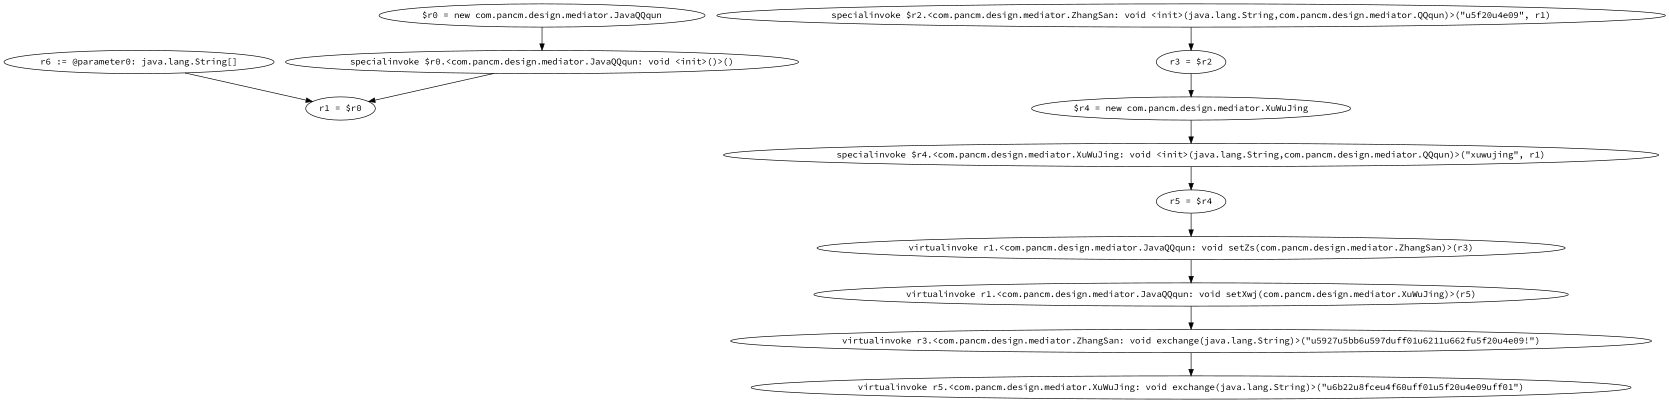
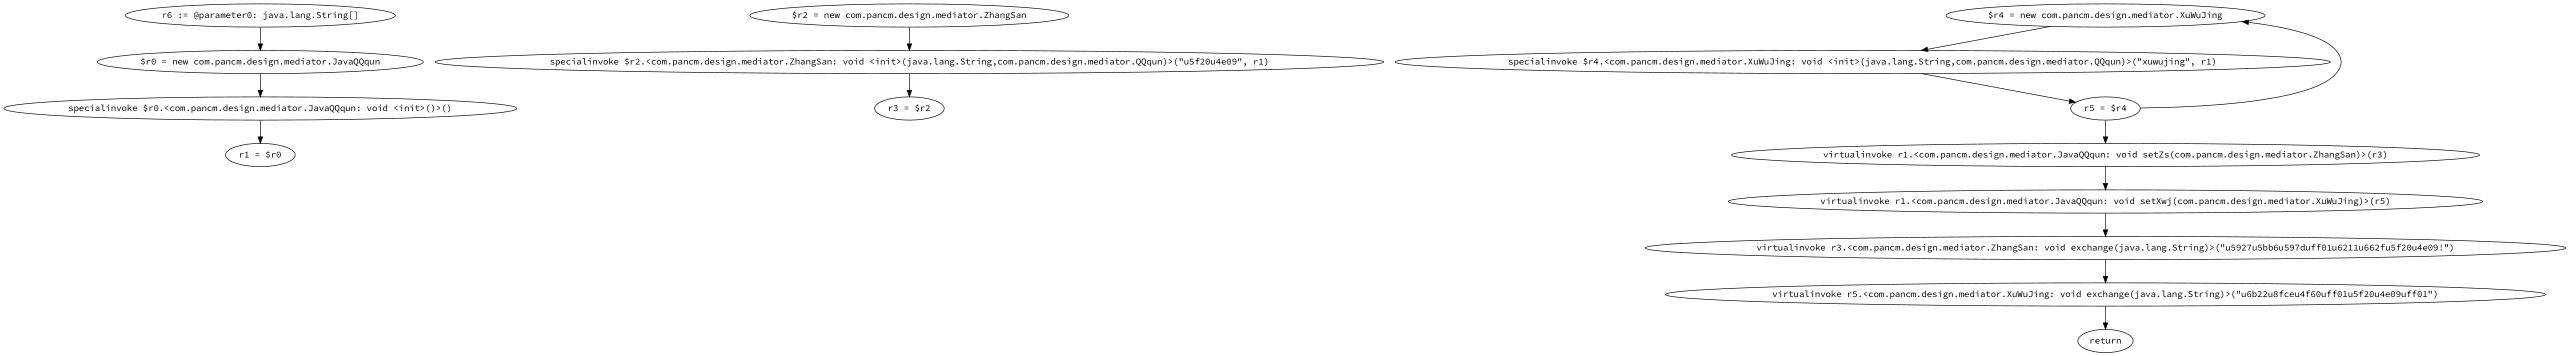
none -> (909, 16)
(1191, 82) -> (2300, 92)
(246, 87) -> (260, 36)
none -> (2105, 341)
